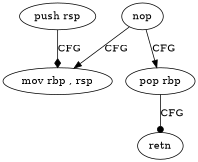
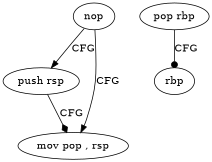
(150, 45) -> (70, 45)
(58, 81) -> (73, 146)
(160, 146) -> (174, 81)
